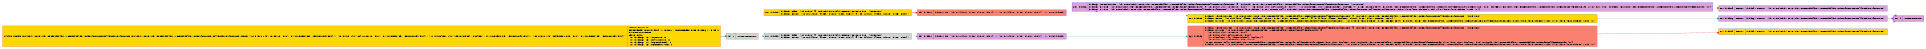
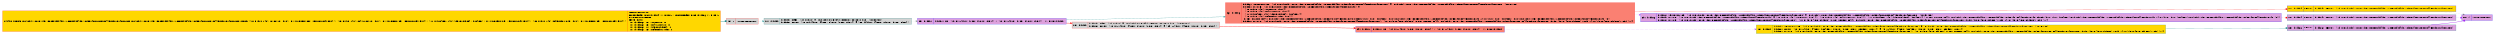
(1081, 11) -> (1637, 15)
(838, 13) -> (1146, 25)
none -> (1068, 23)
